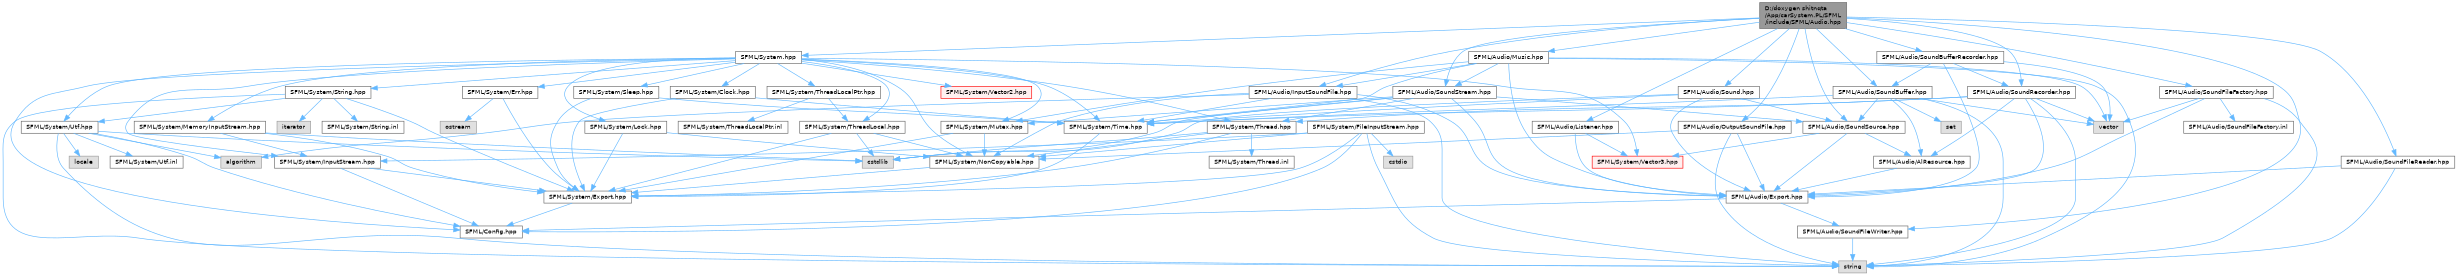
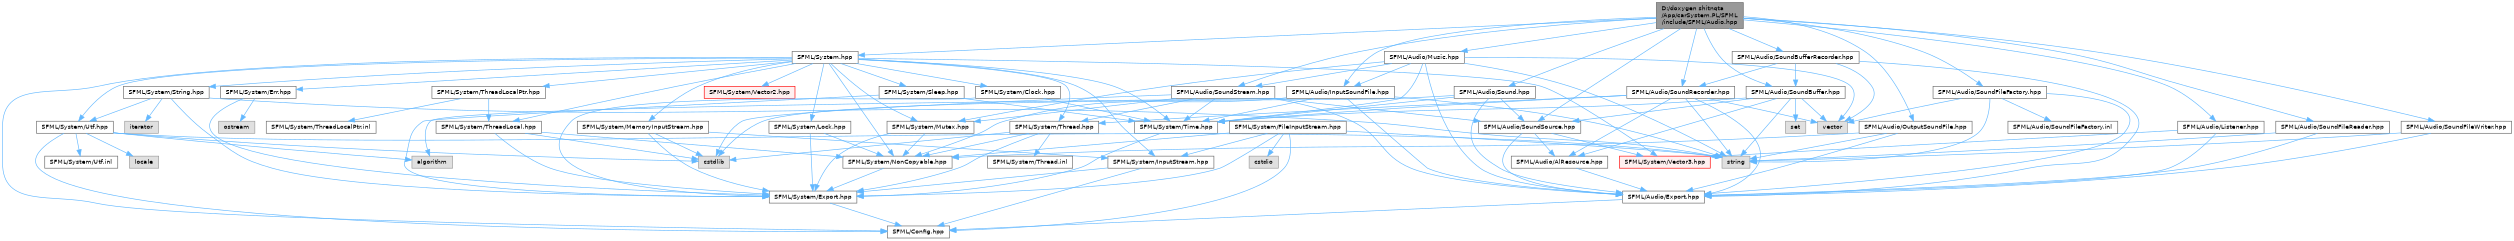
(363, 127) -> none
(1807, 213) -> (2199, 171)
